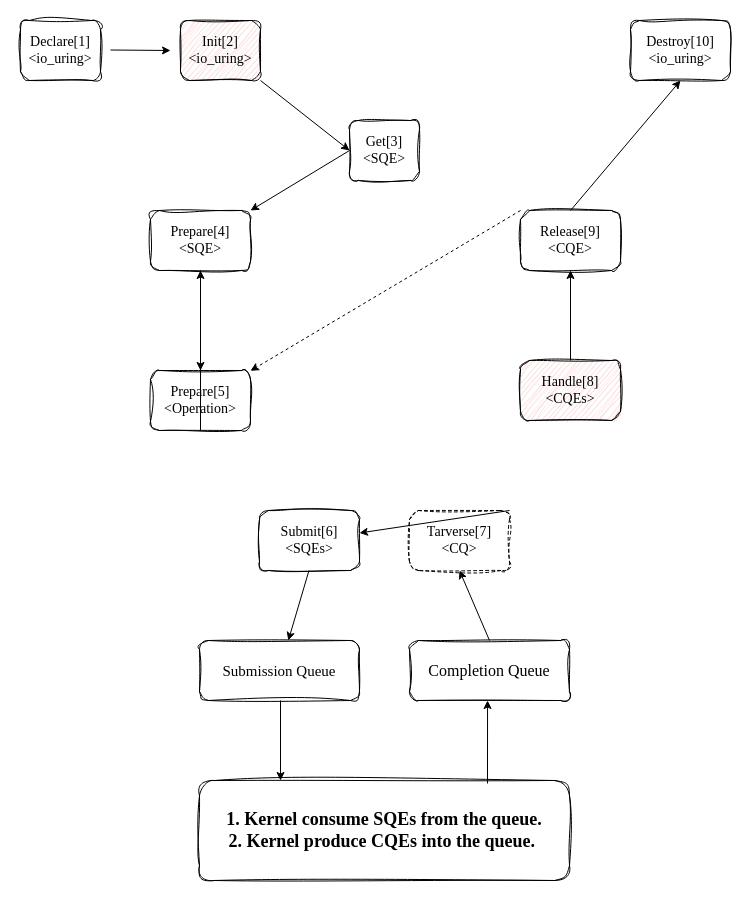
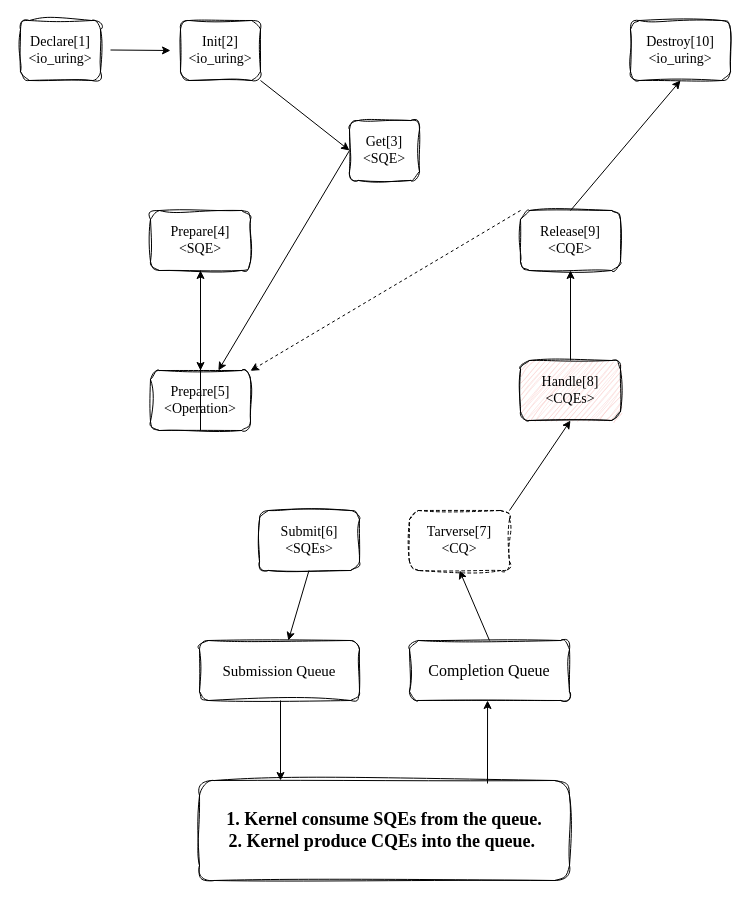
(221, 51) -> (221, 51)
(301, 180) -> (285, 259)
(432, 522) -> (538, 468)
